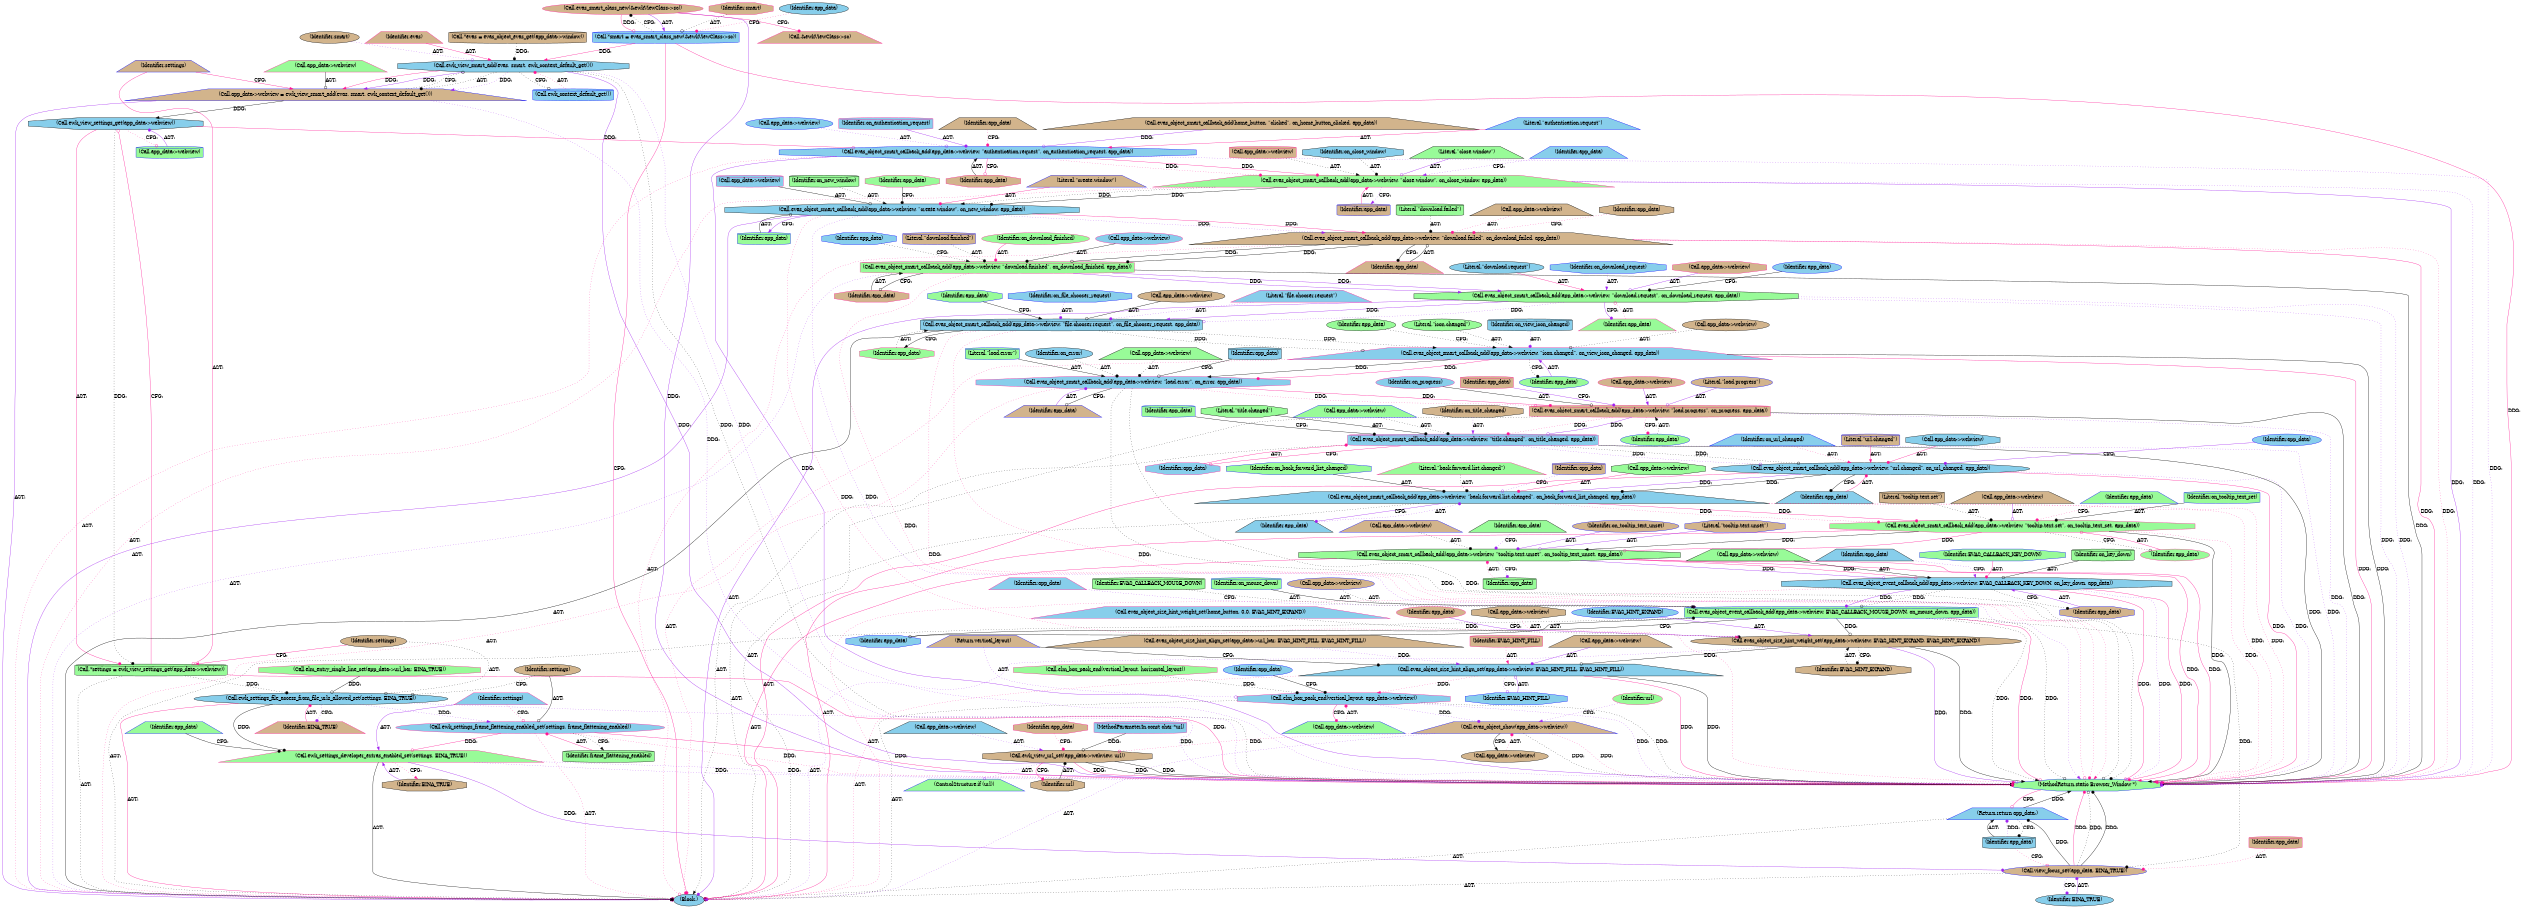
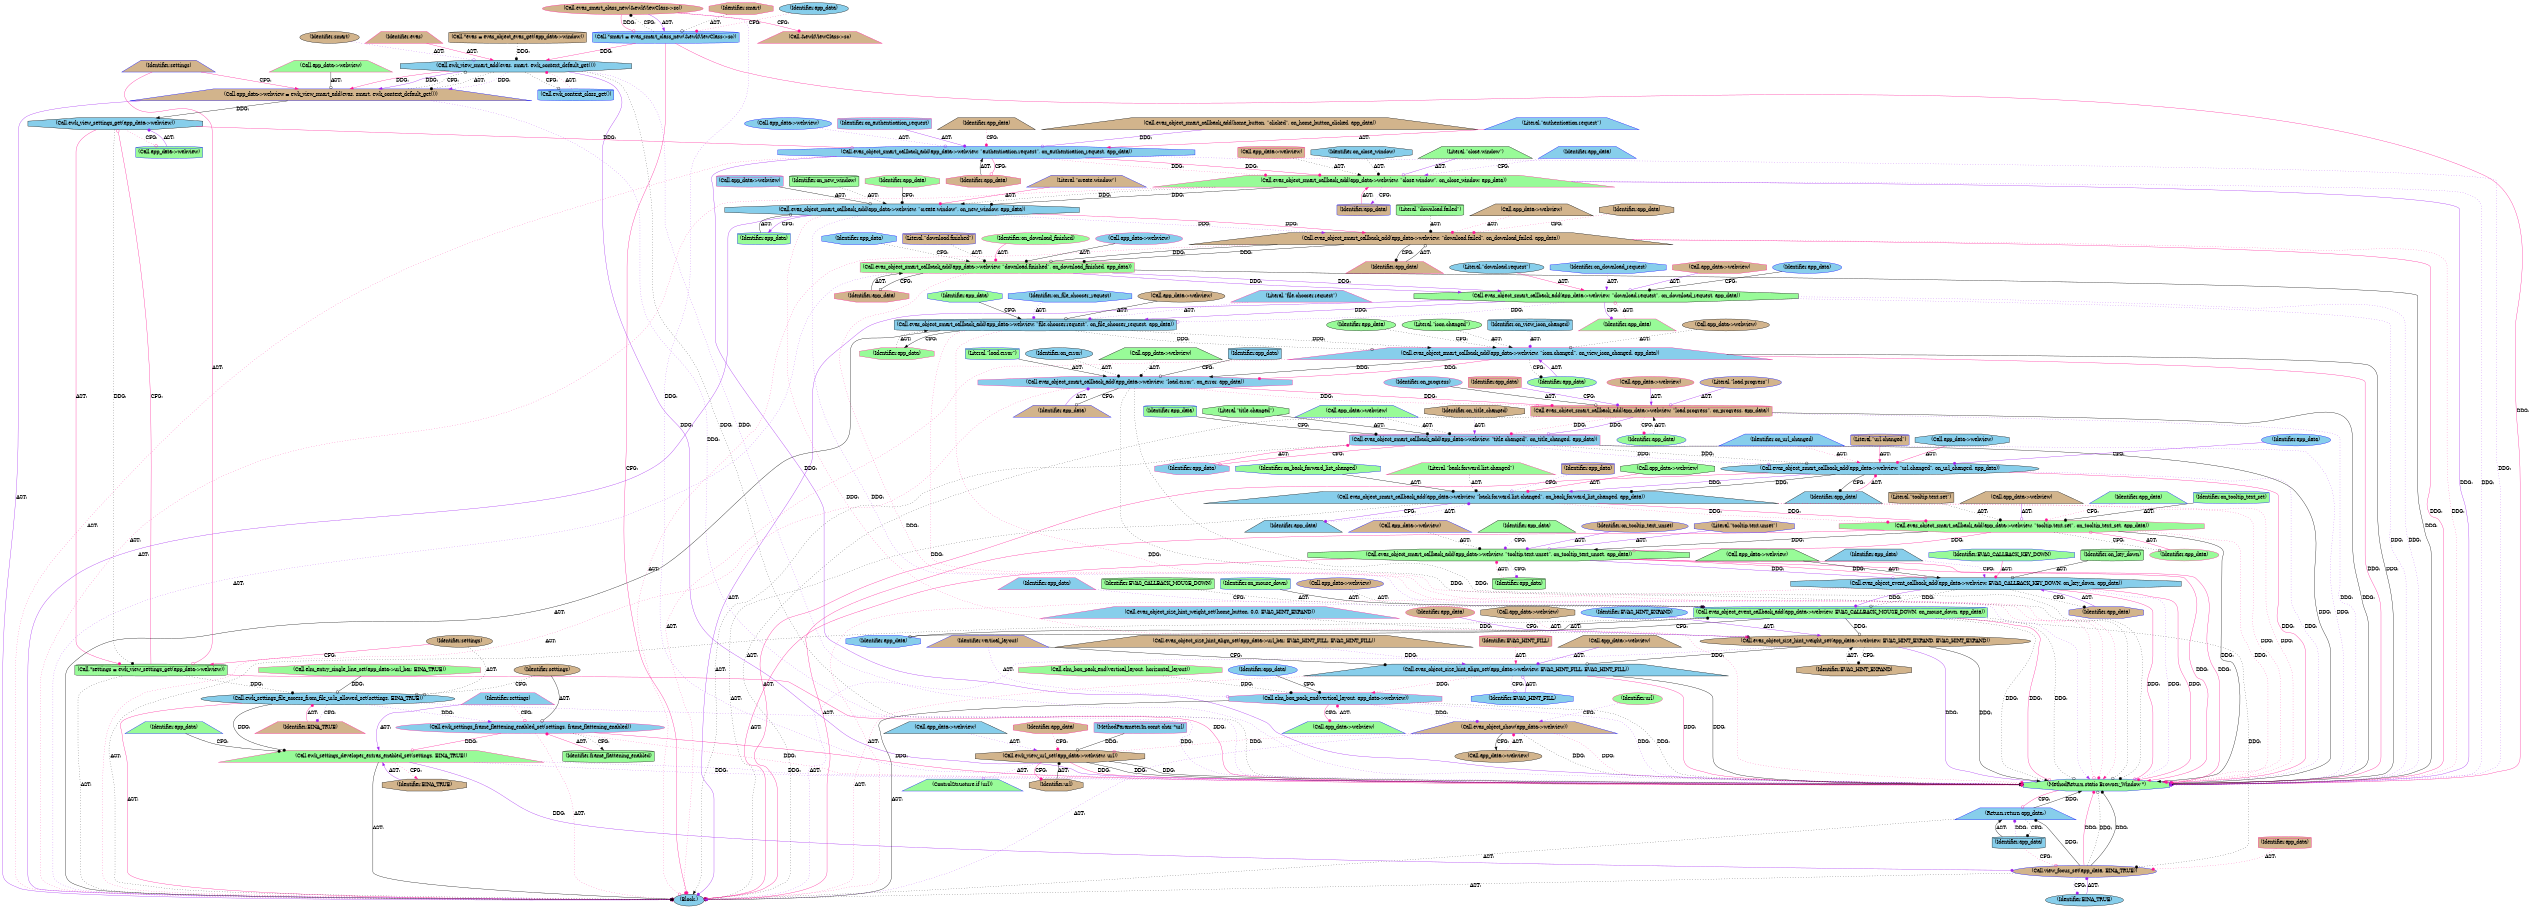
(573, 95) -> (576, 95)
(983, 641) -> (988, 641)
(881, 735) -> (880, 722)
(908, 768) -> (913, 769)
